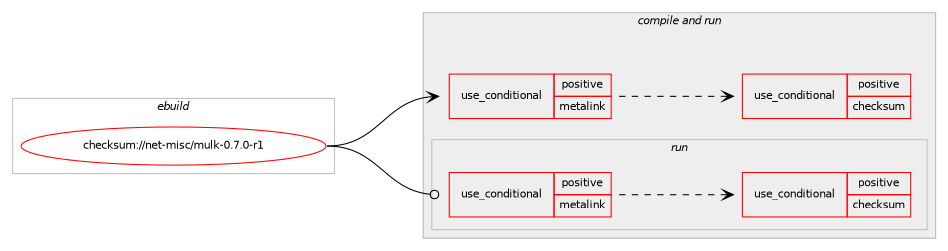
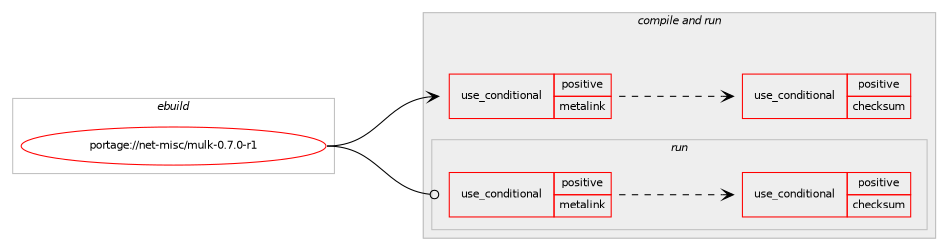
(174, 146) -> (174, 146)
